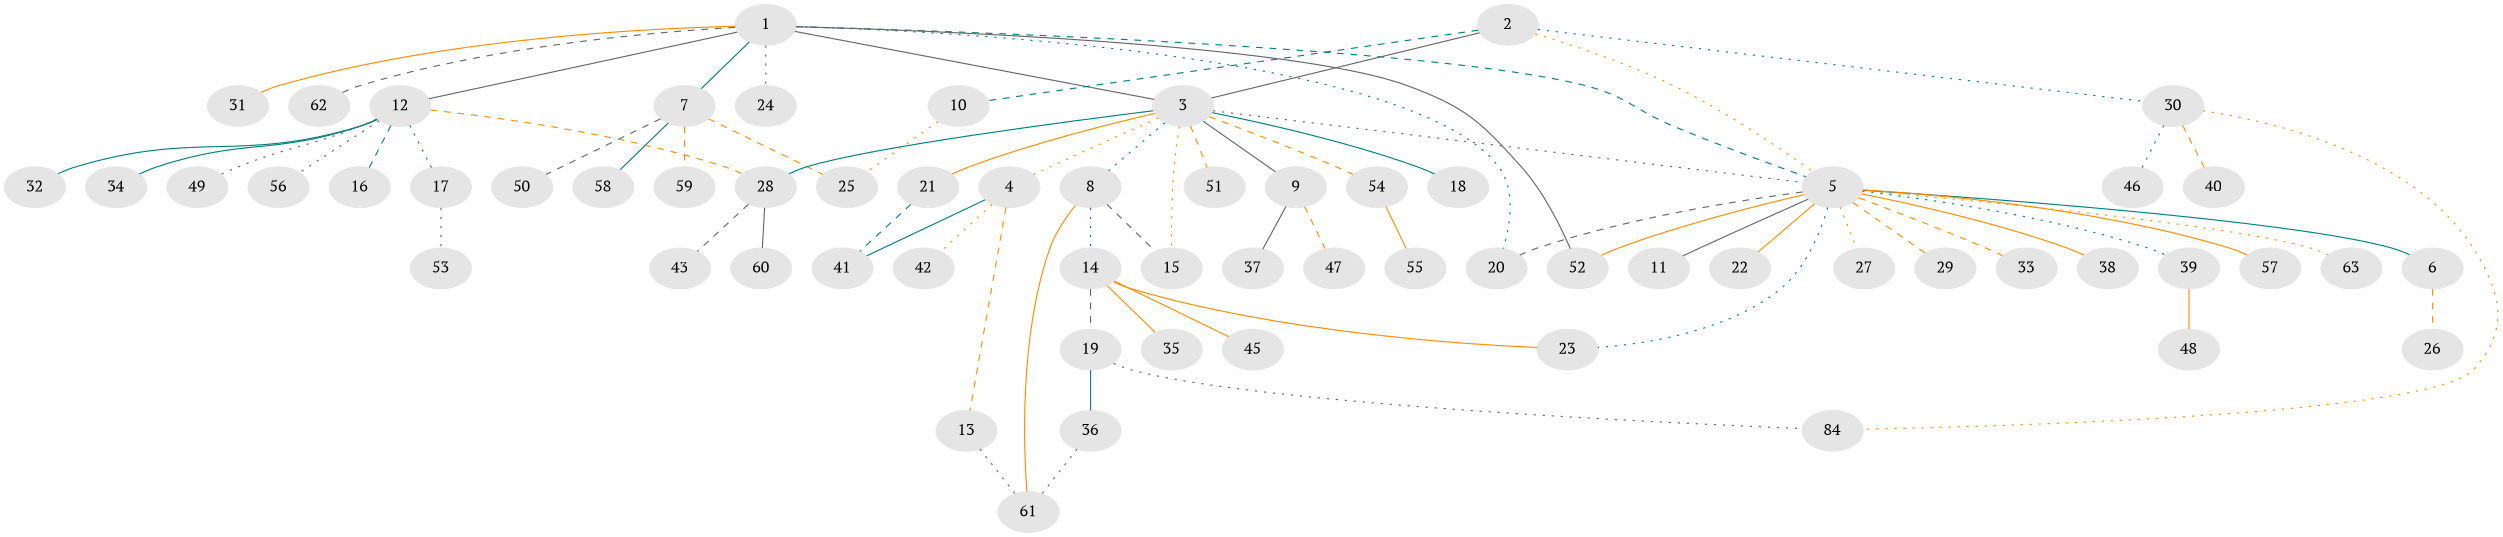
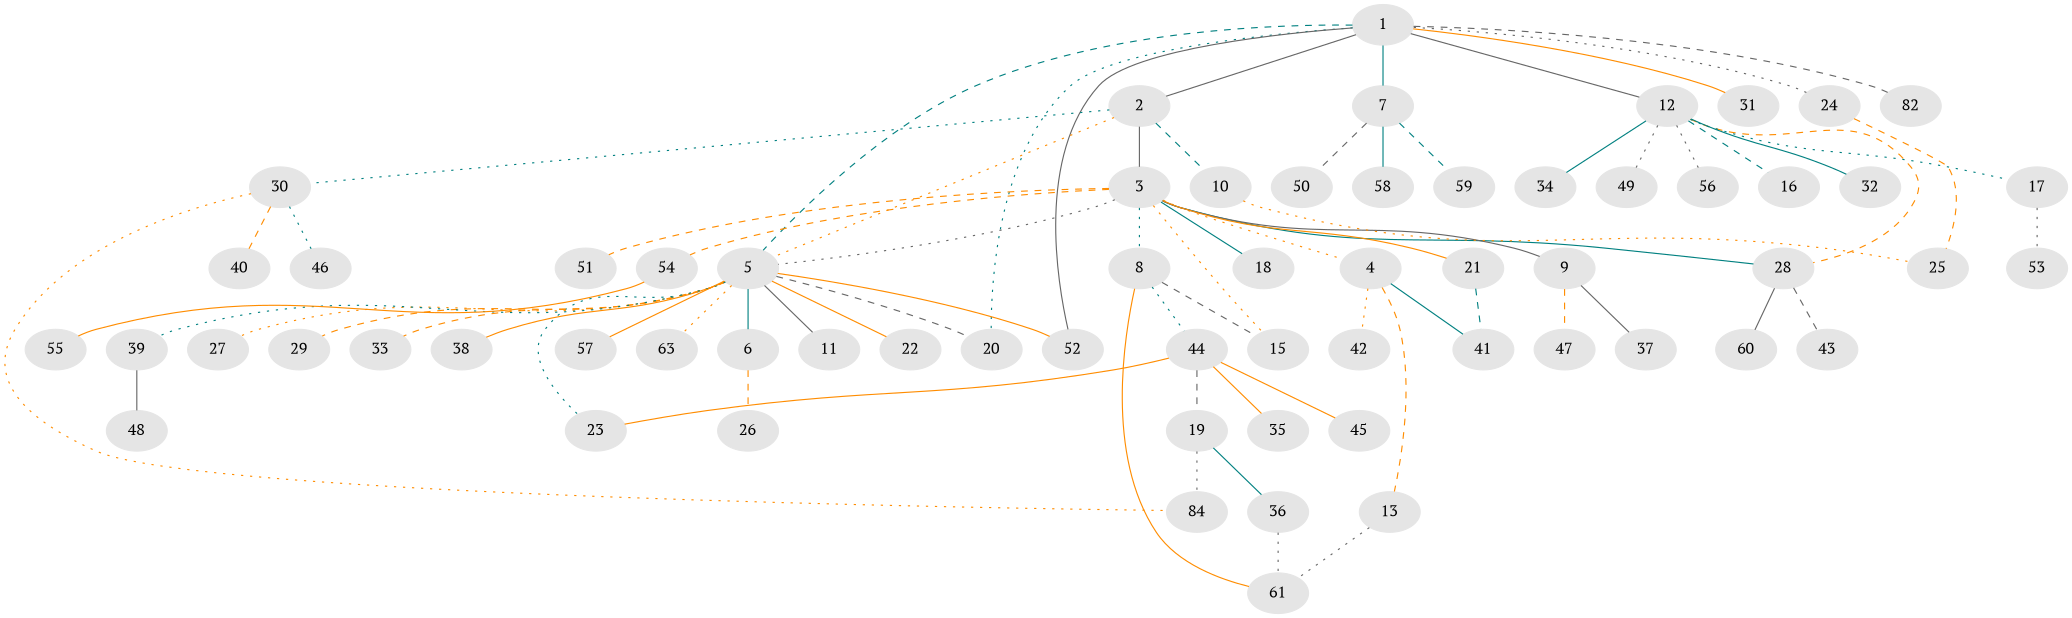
(974, 65) -> (1261, 65)
(319, 106) -> (1911, 106)
(685, 147) -> (1423, 146)
(766, 147) -> (1931, 157)
(1091, 268) -> (1197, 350)
(2189, 309) -> (137, 390)
